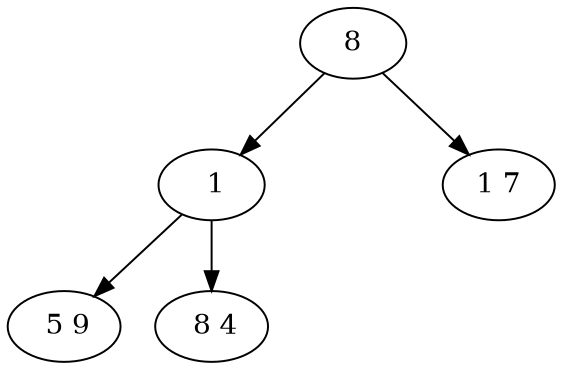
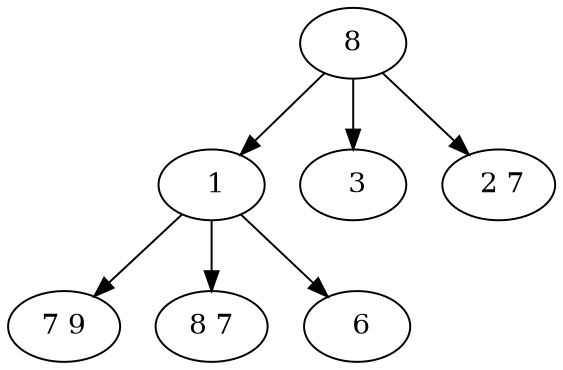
none -> (353, 185)
(499, 185) -> (499, 185)
(64, 326) -> (64, 326)
(212, 326) -> (212, 326)
none -> (357, 326)
